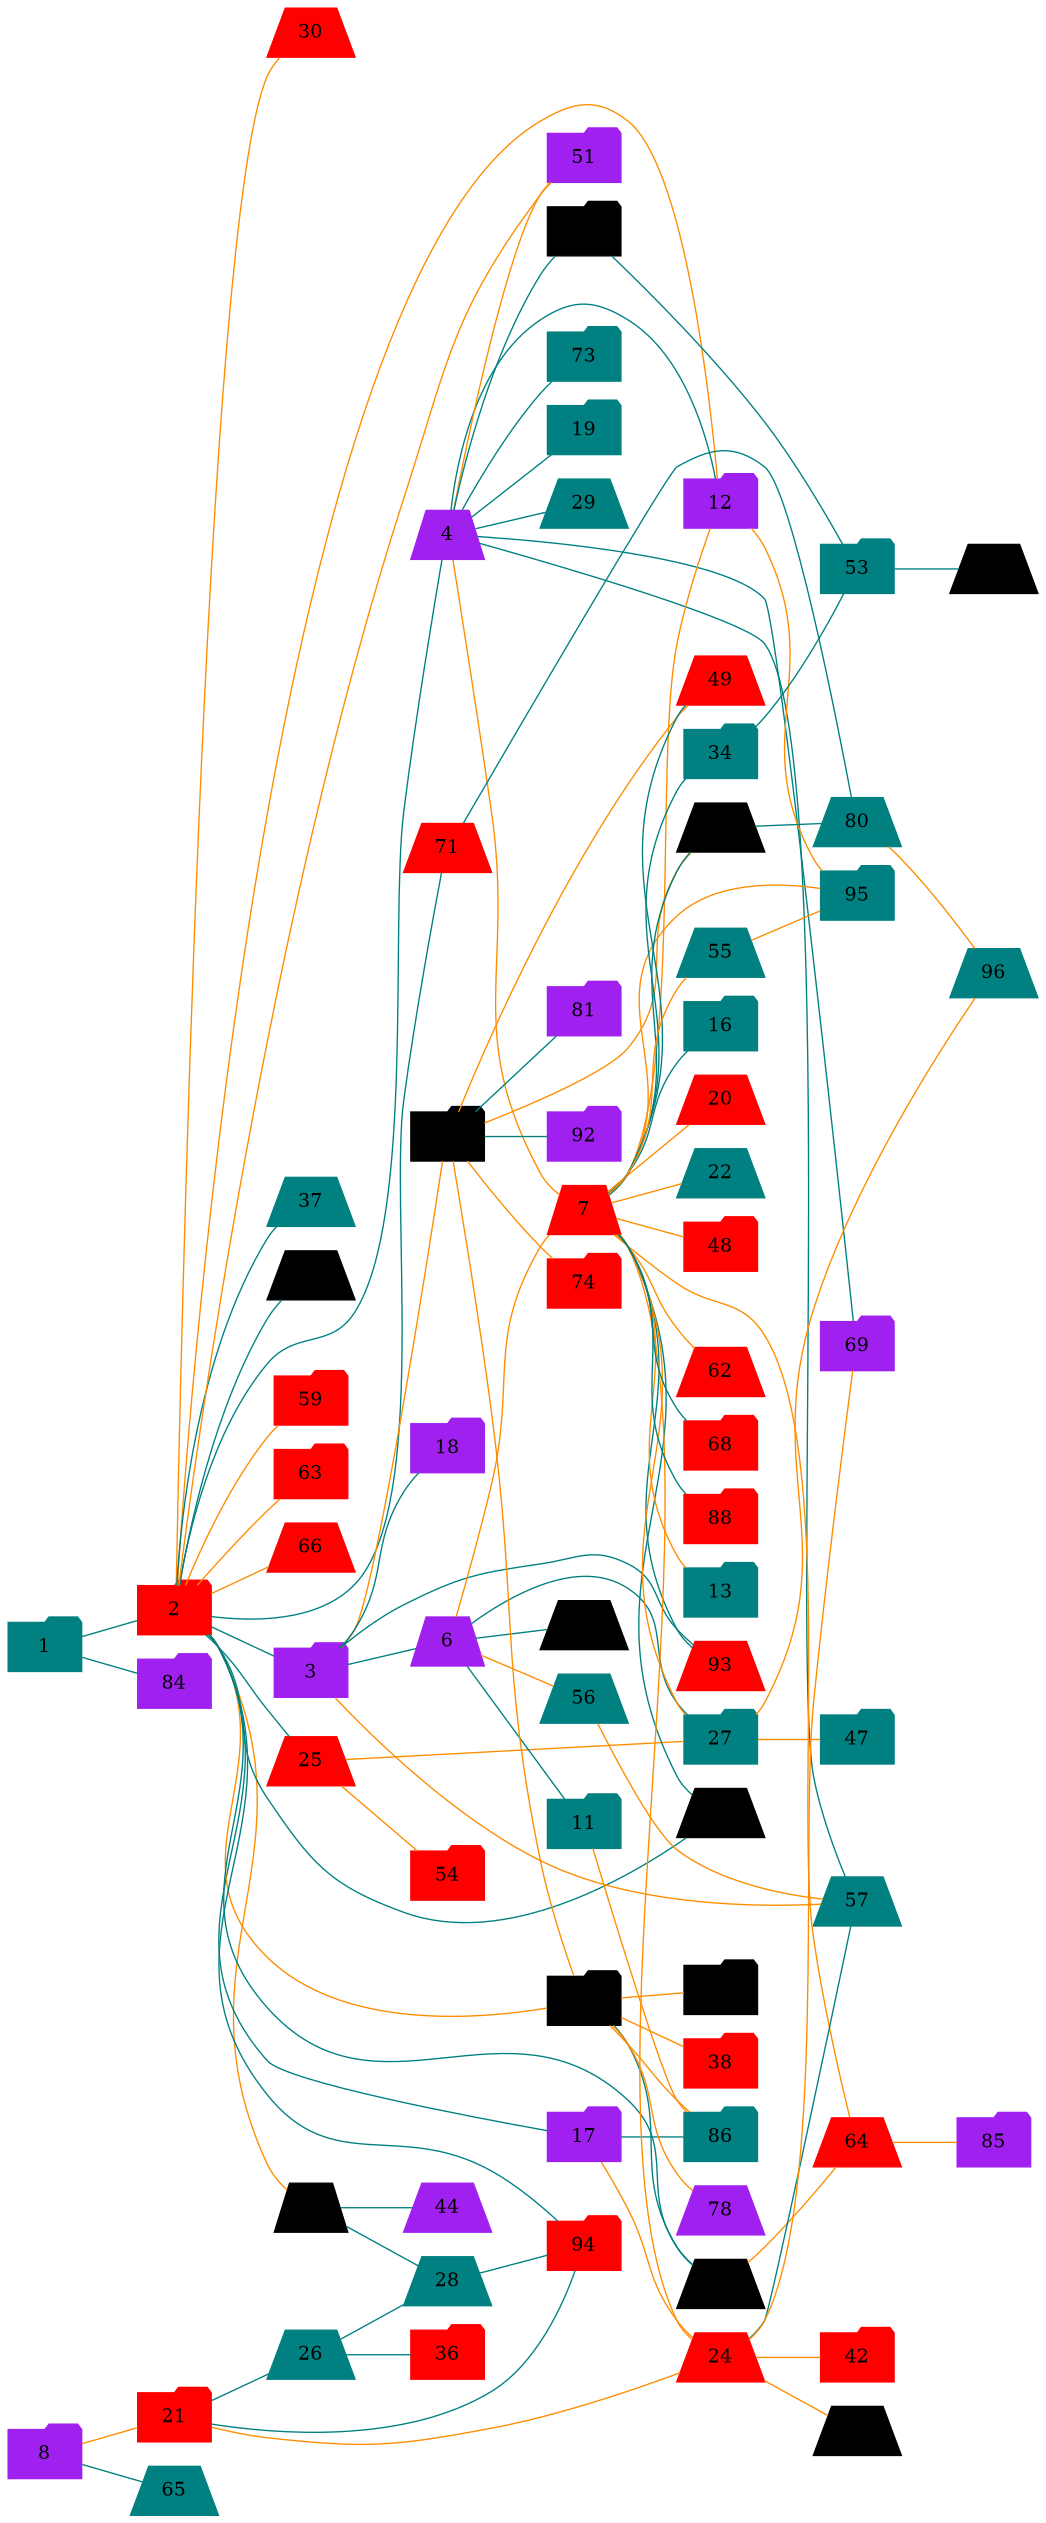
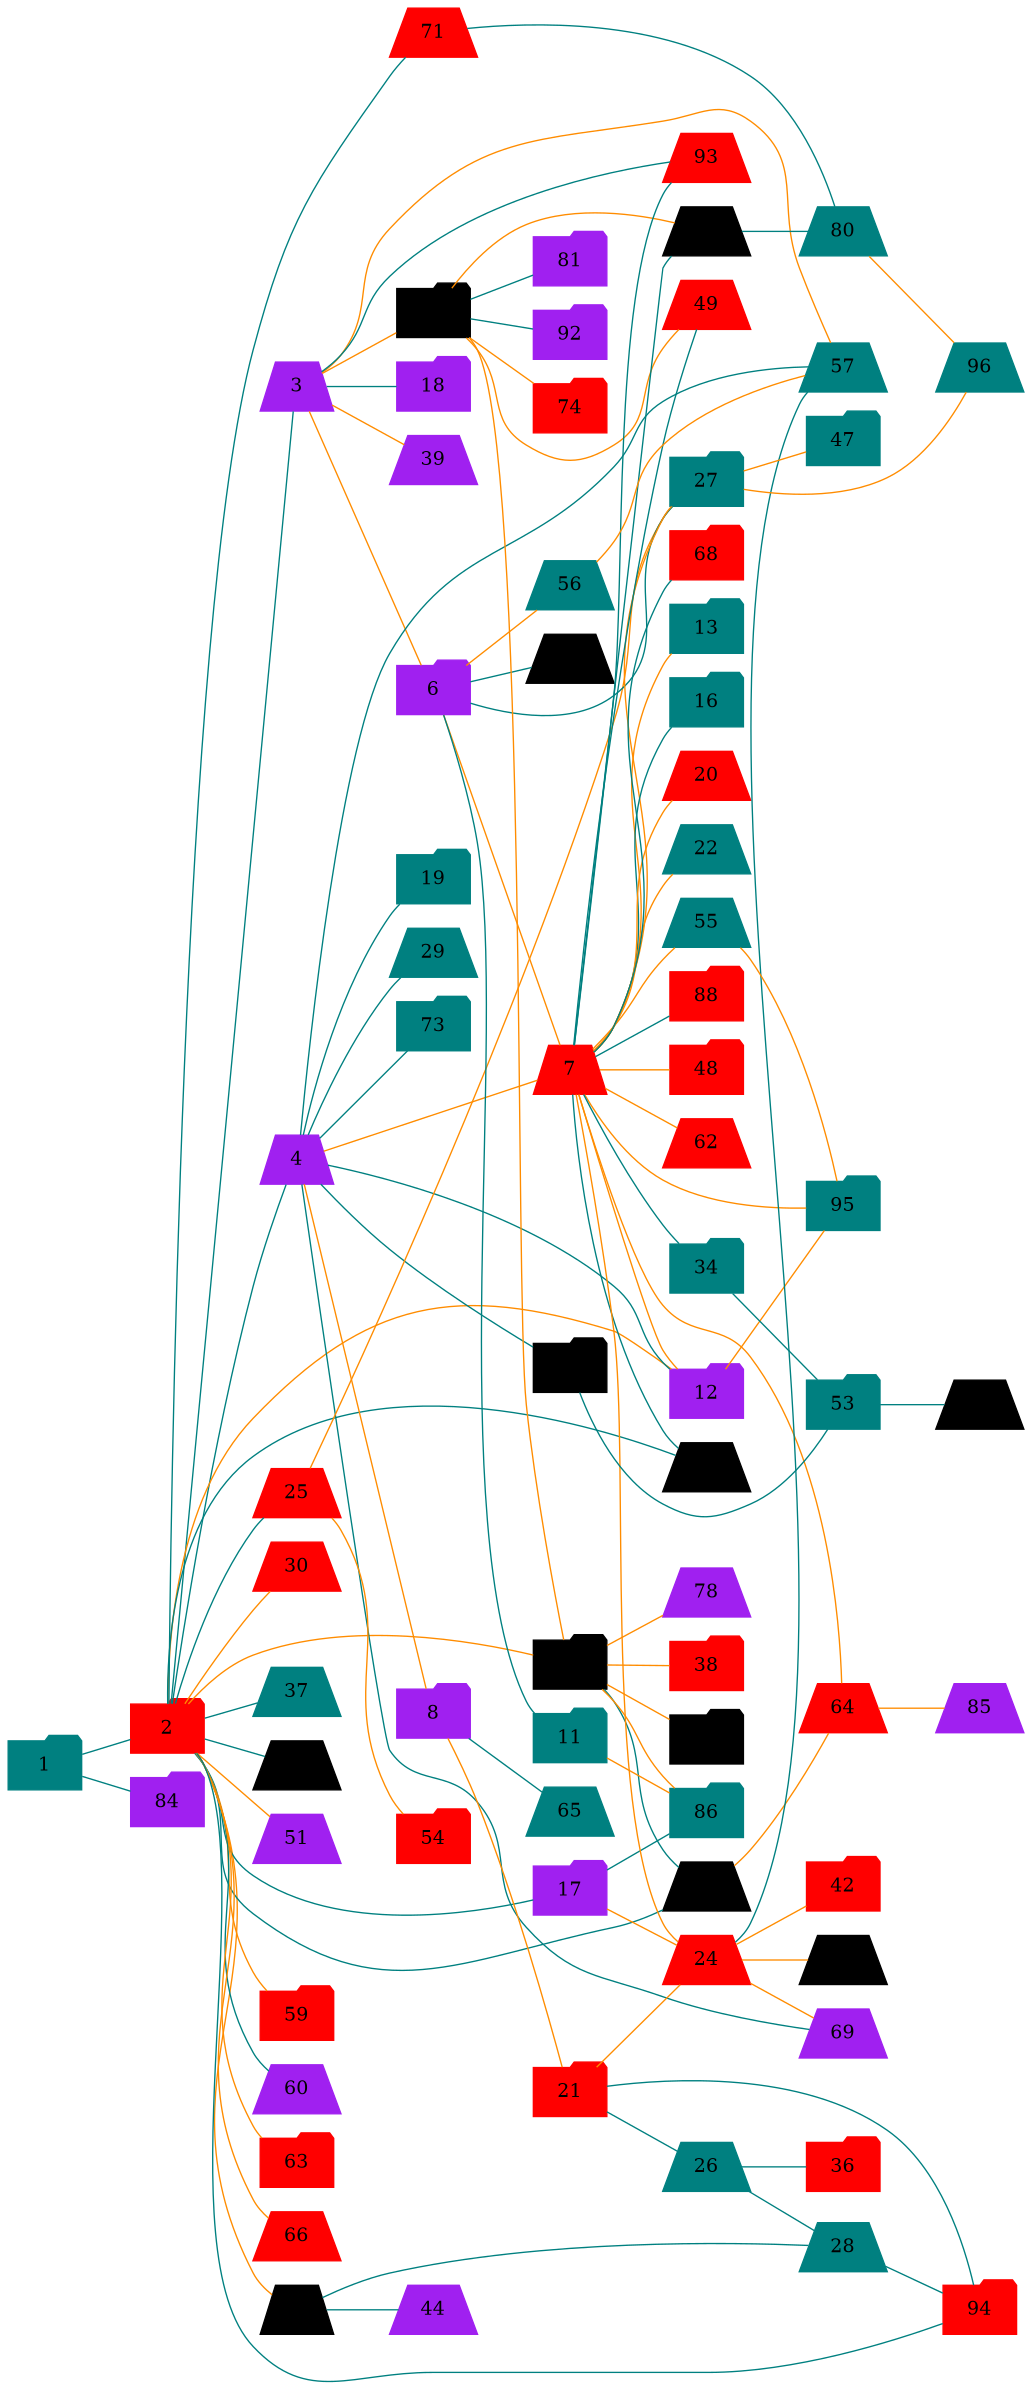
(584, 158) -> (297, 1839)
(490, 342) -> (365, 1437)
none -> (434, 460)
(857, 1346) -> (843, 2034)
(448, 1642) -> (434, 690)
(382, 1657) -> (365, 538)
(311, 1673) -> (297, 387)
none -> (297, 2089)
(994, 2142) -> (980, 1708)
